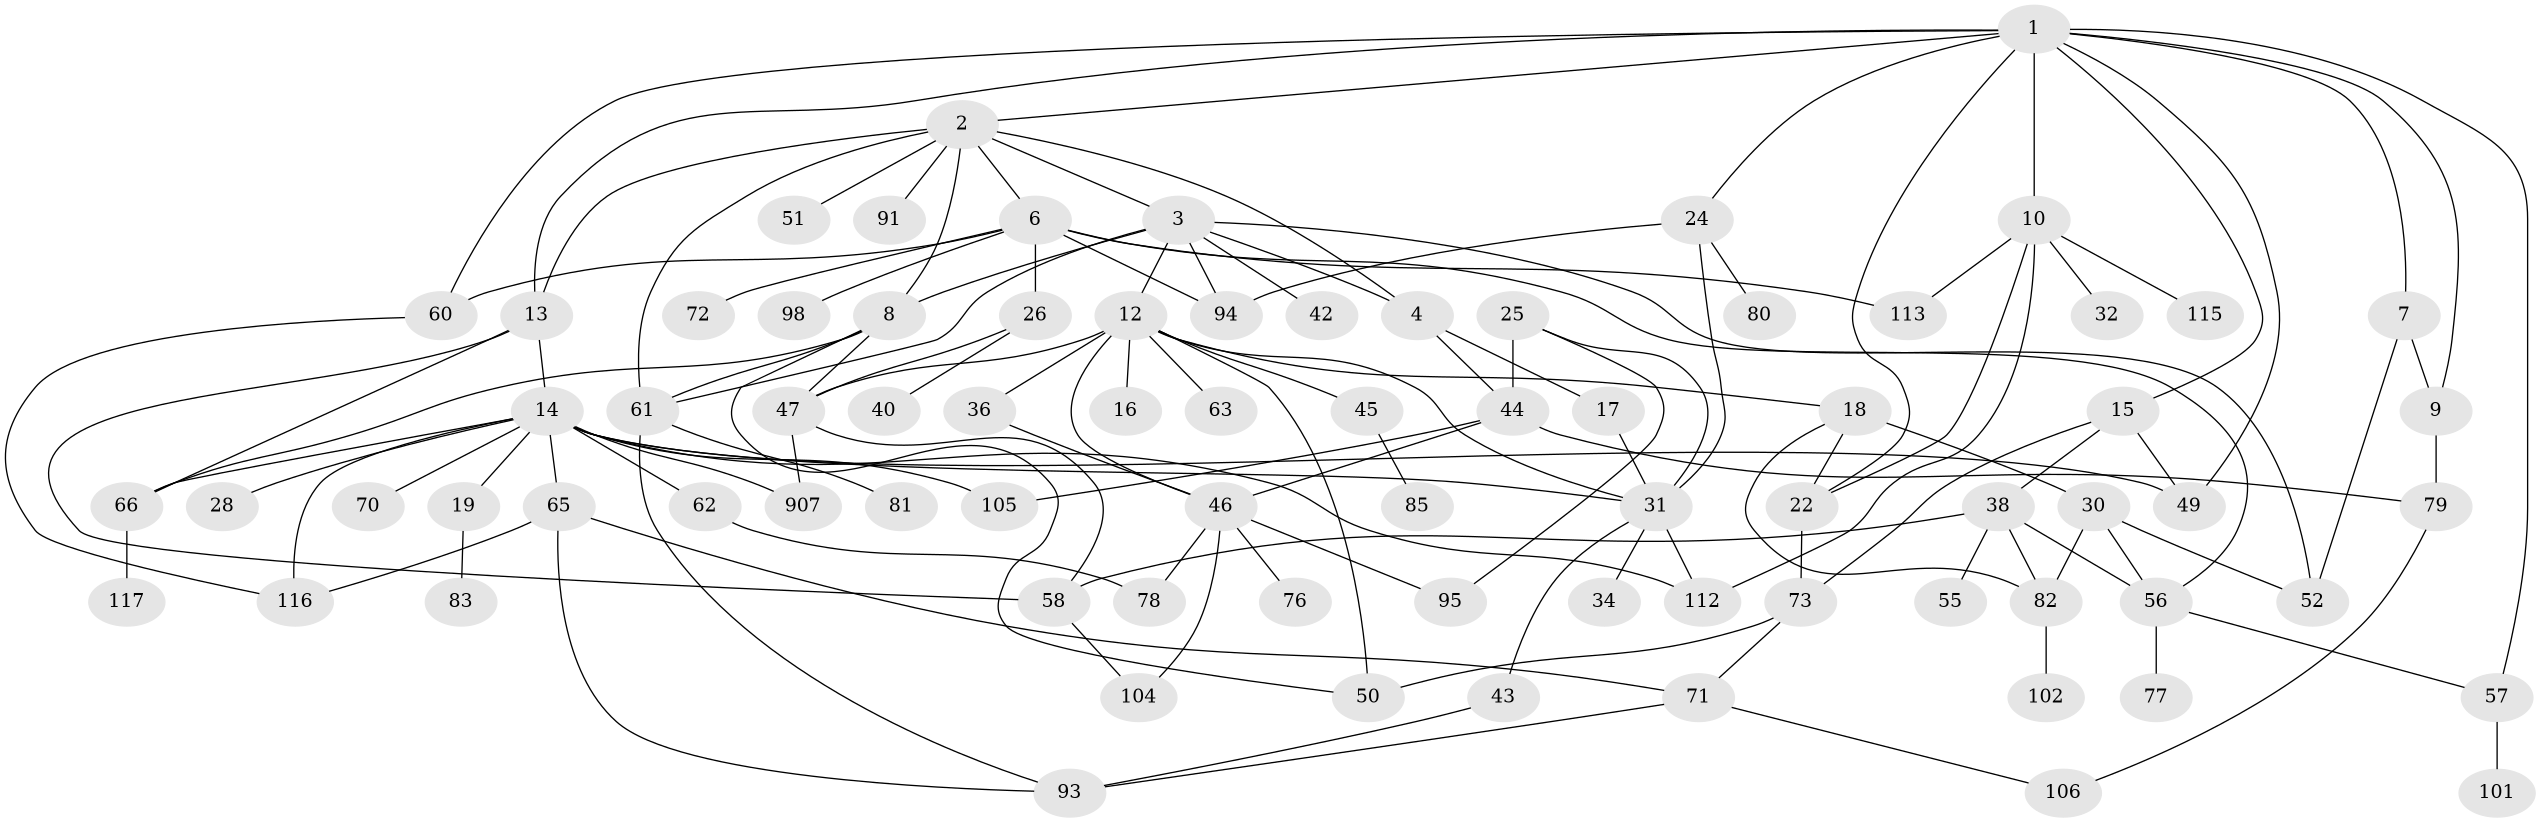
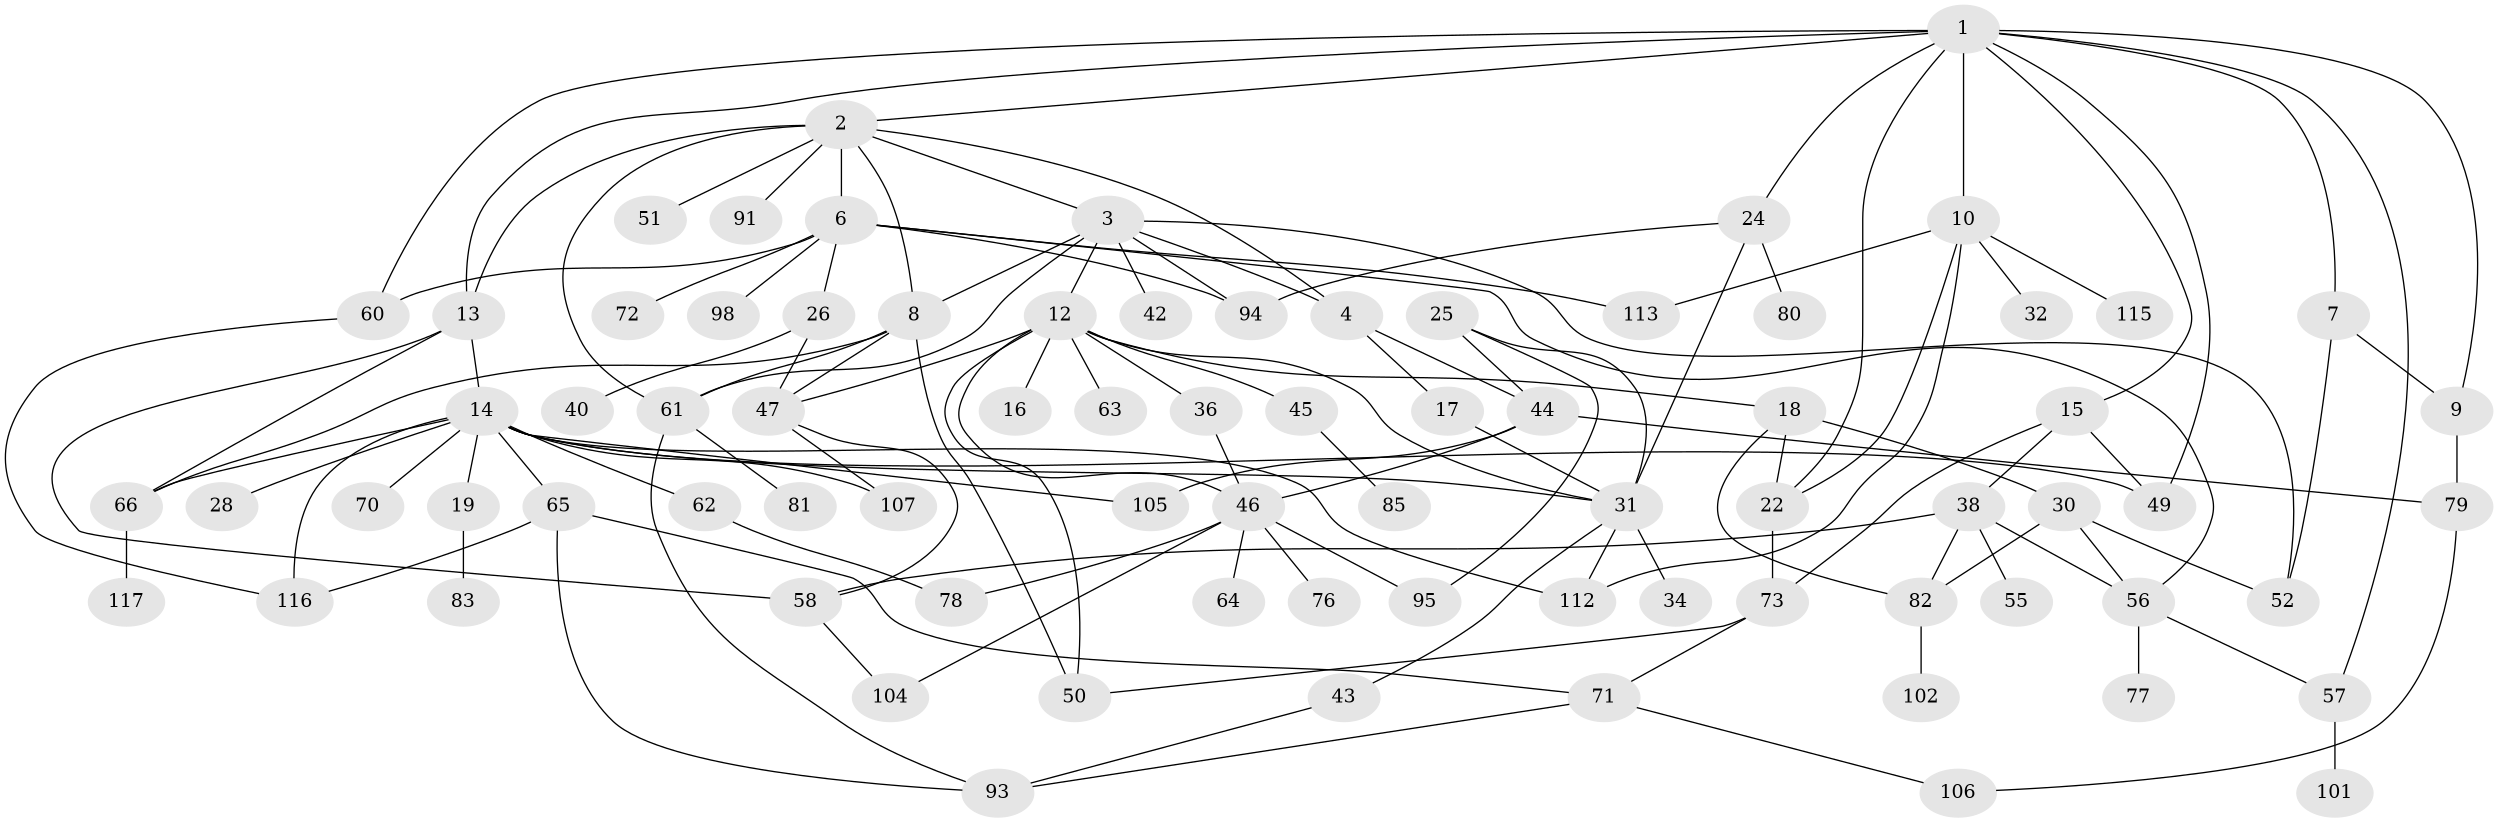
(803, 507) -> (898, 507)
none -> (1229, 602)
